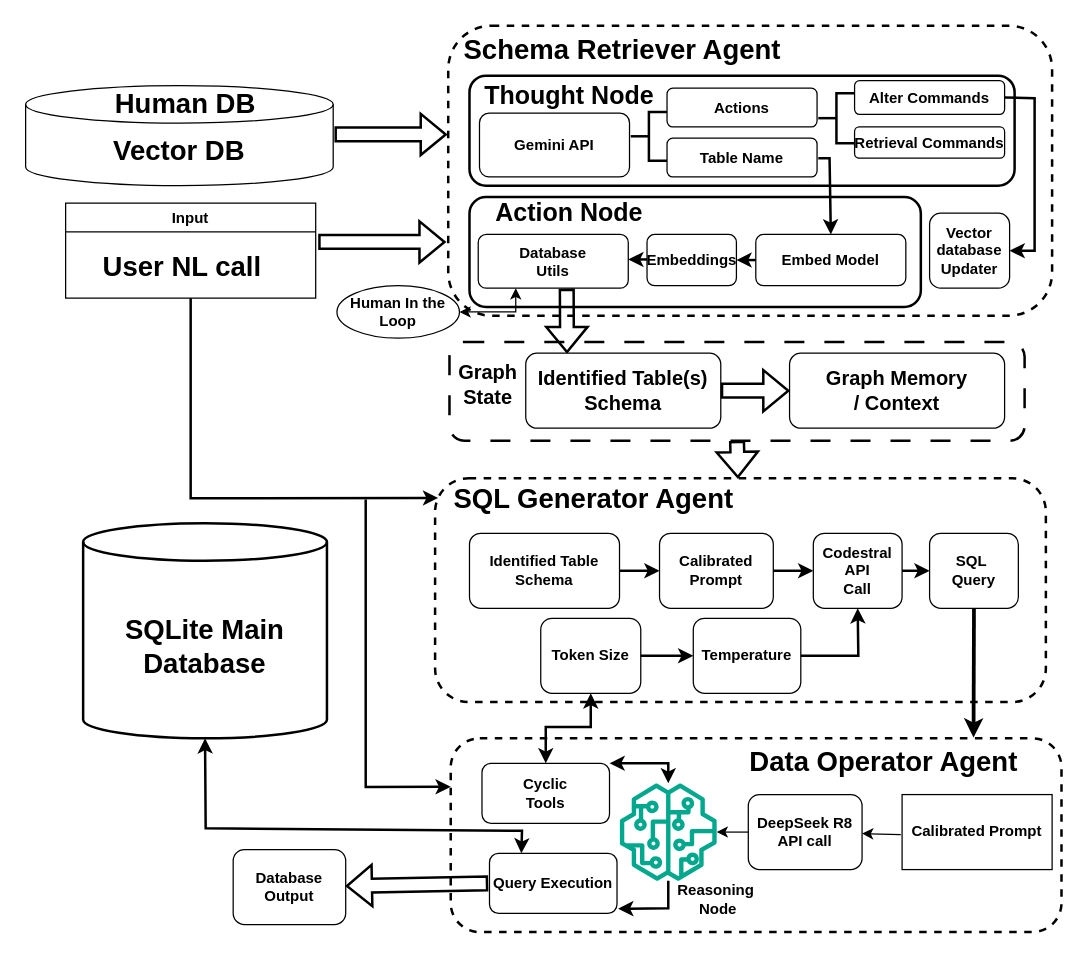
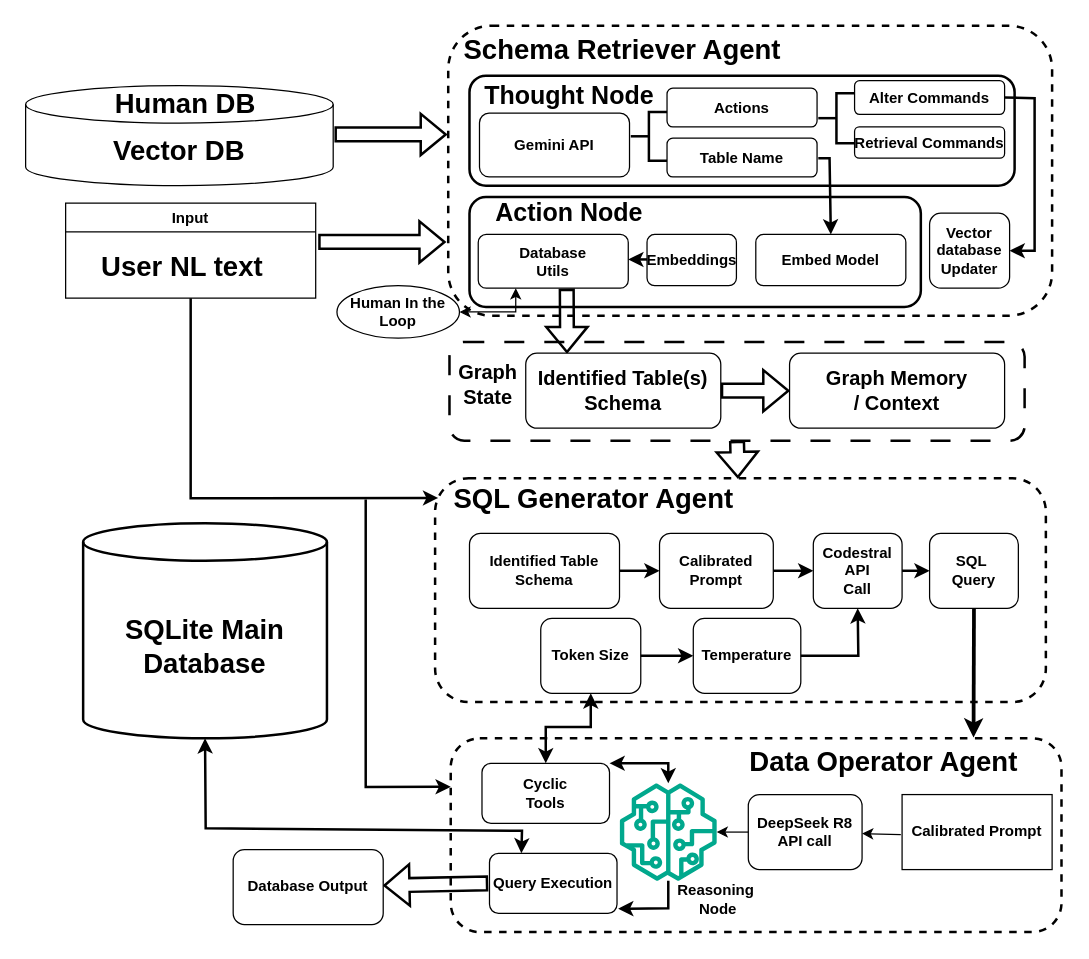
(752, 260) -> none
(186, 268) -> (186, 268)
(289, 887) -> (308, 887)
